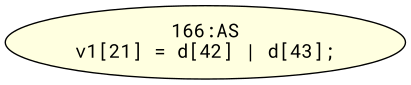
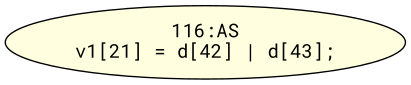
(205, 42) -> (205, 42)
